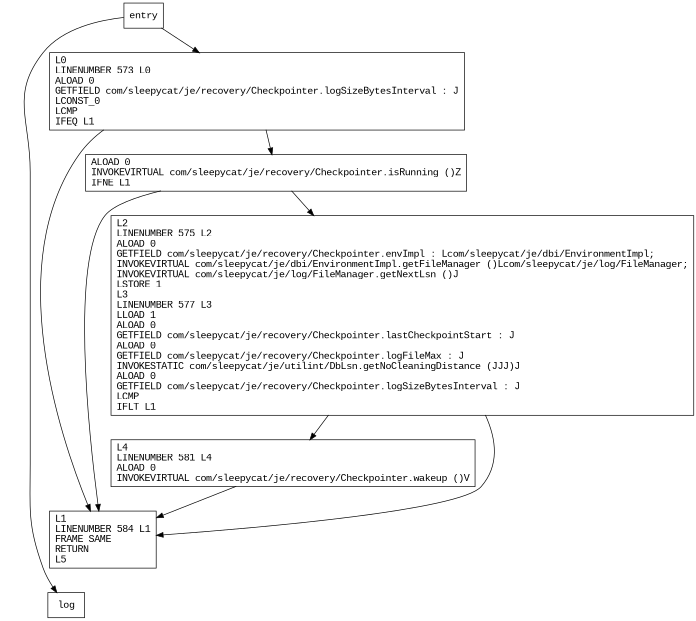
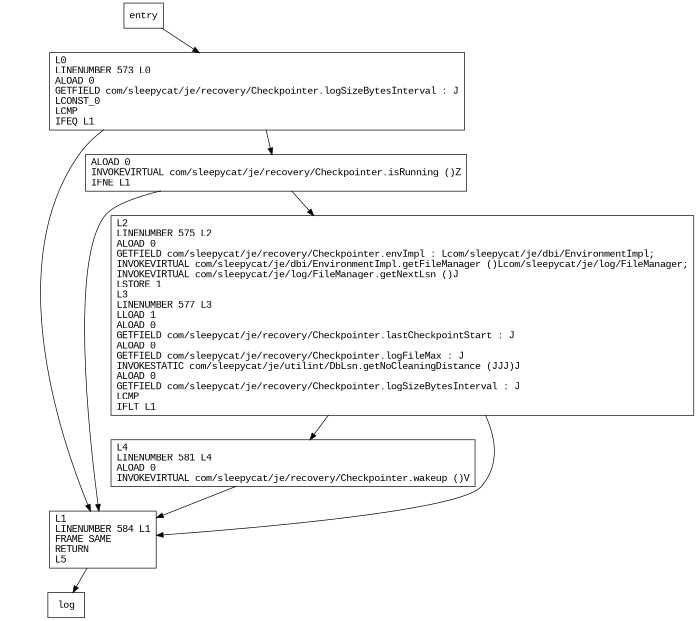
(30, 274) -> (82, 577)
